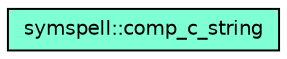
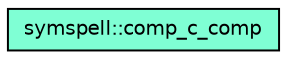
(143, 30) -> (143, 30)
